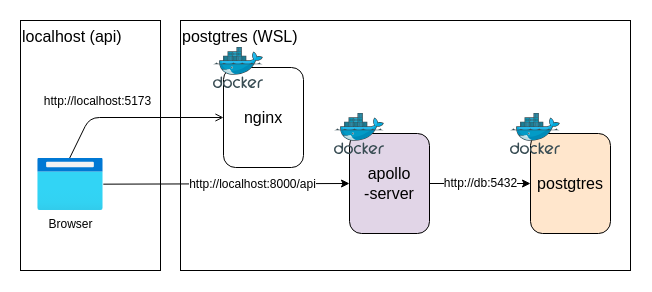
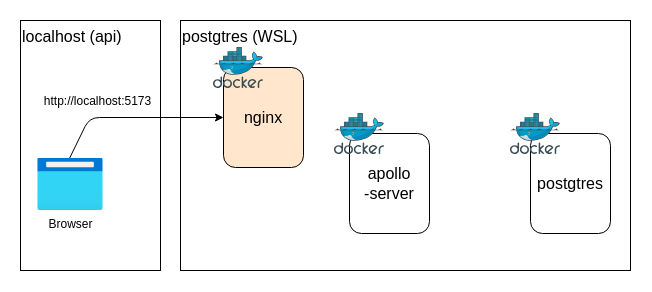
(216, 118) -> (215, 118)
(264, 118) -> (264, 118)
(223, 184) -> none
(390, 184) -> (390, 184)
(477, 184) -> none
(571, 184) -> (571, 184)
